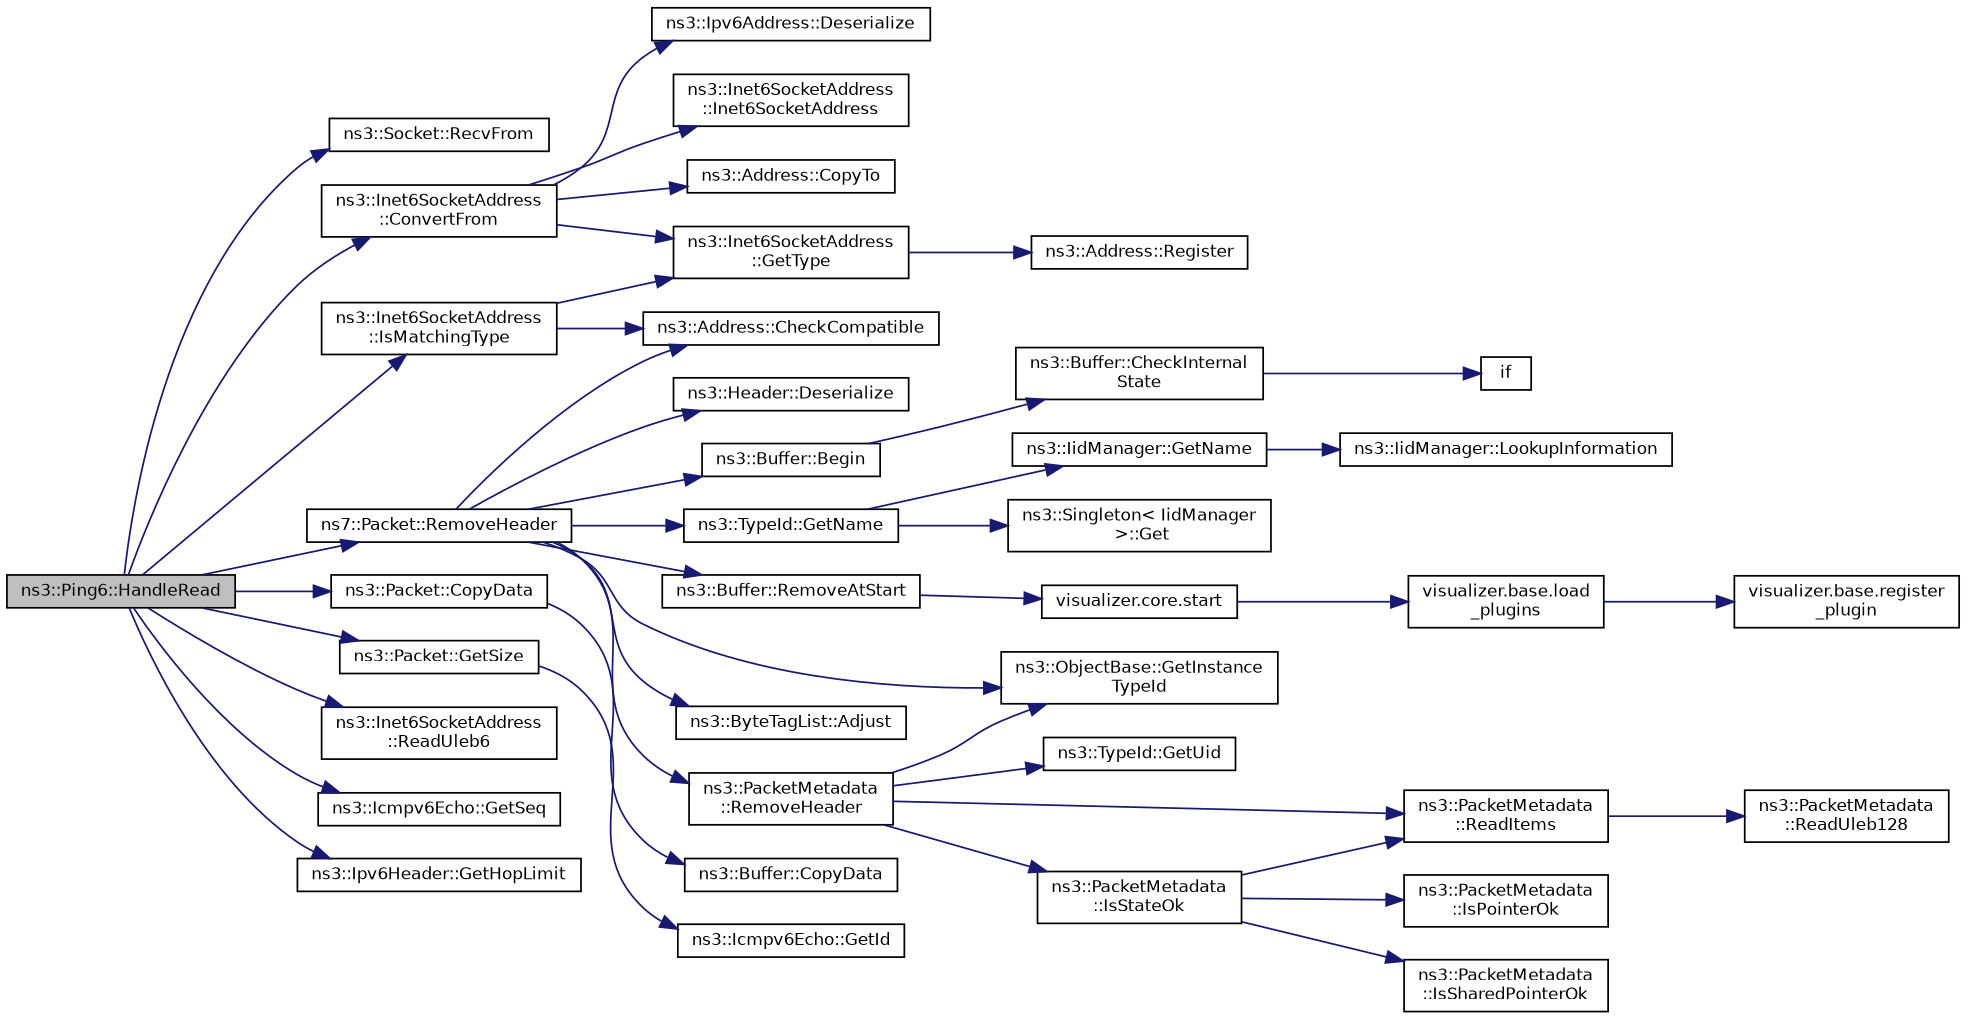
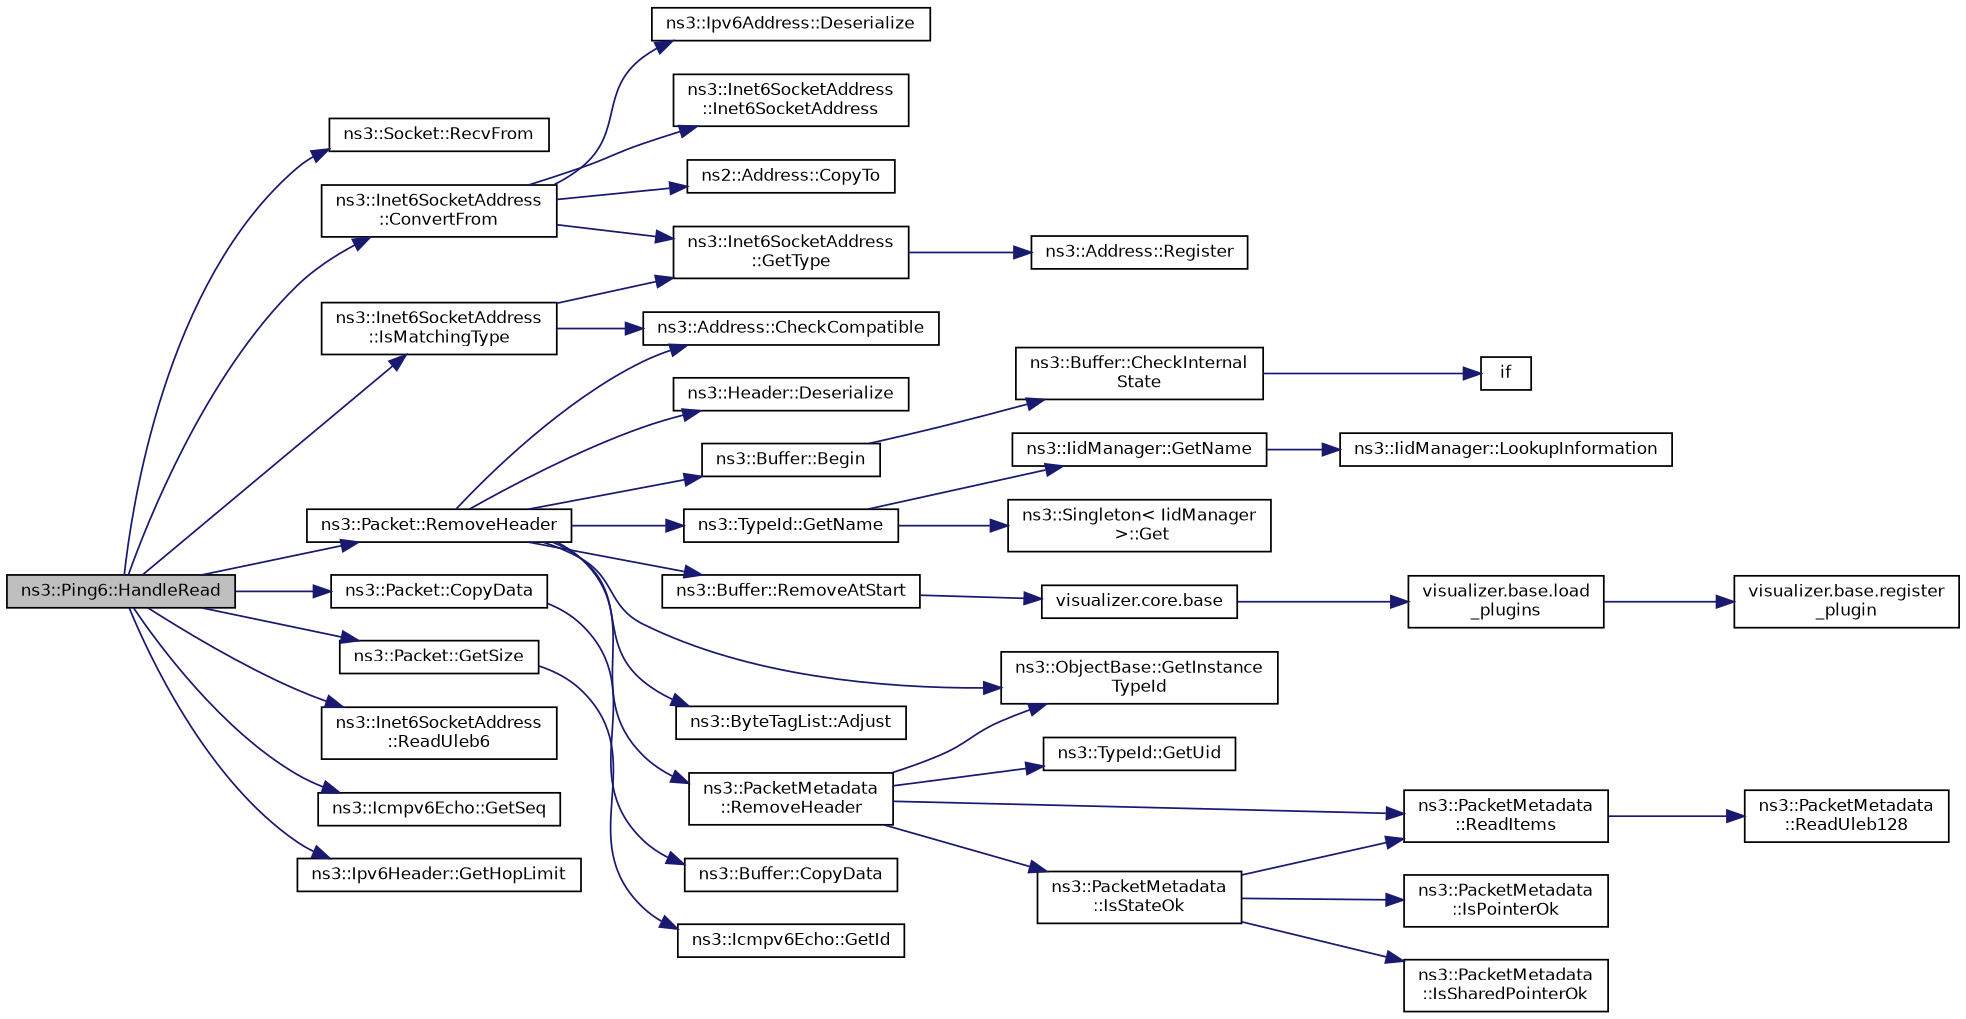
(791, 176) -> (791, 176)
(439, 526) -> (439, 526)
(1140, 602) -> (1140, 602)
